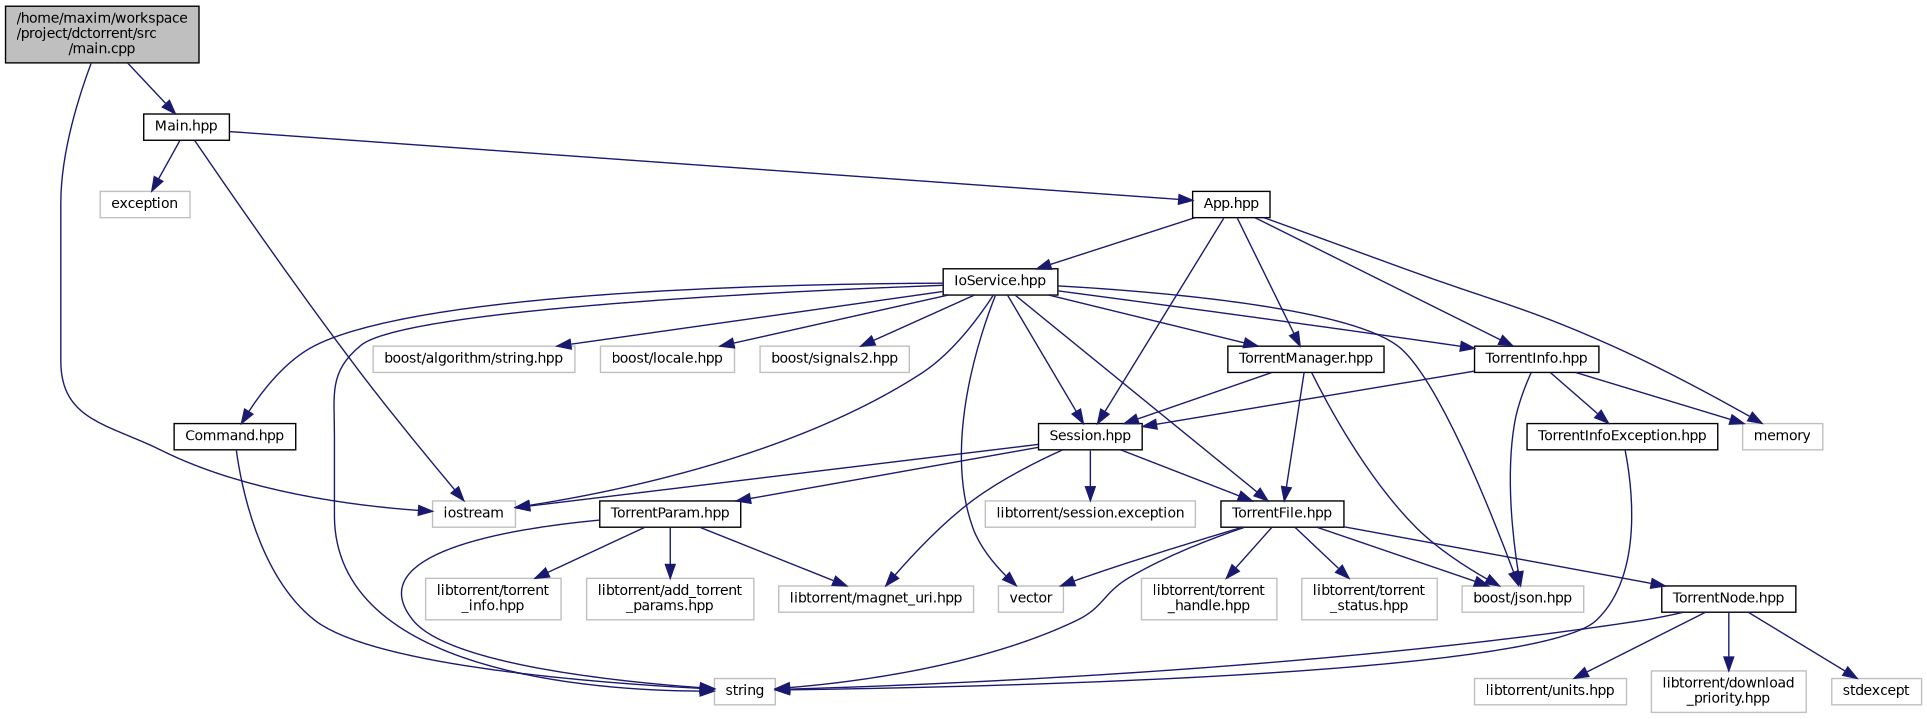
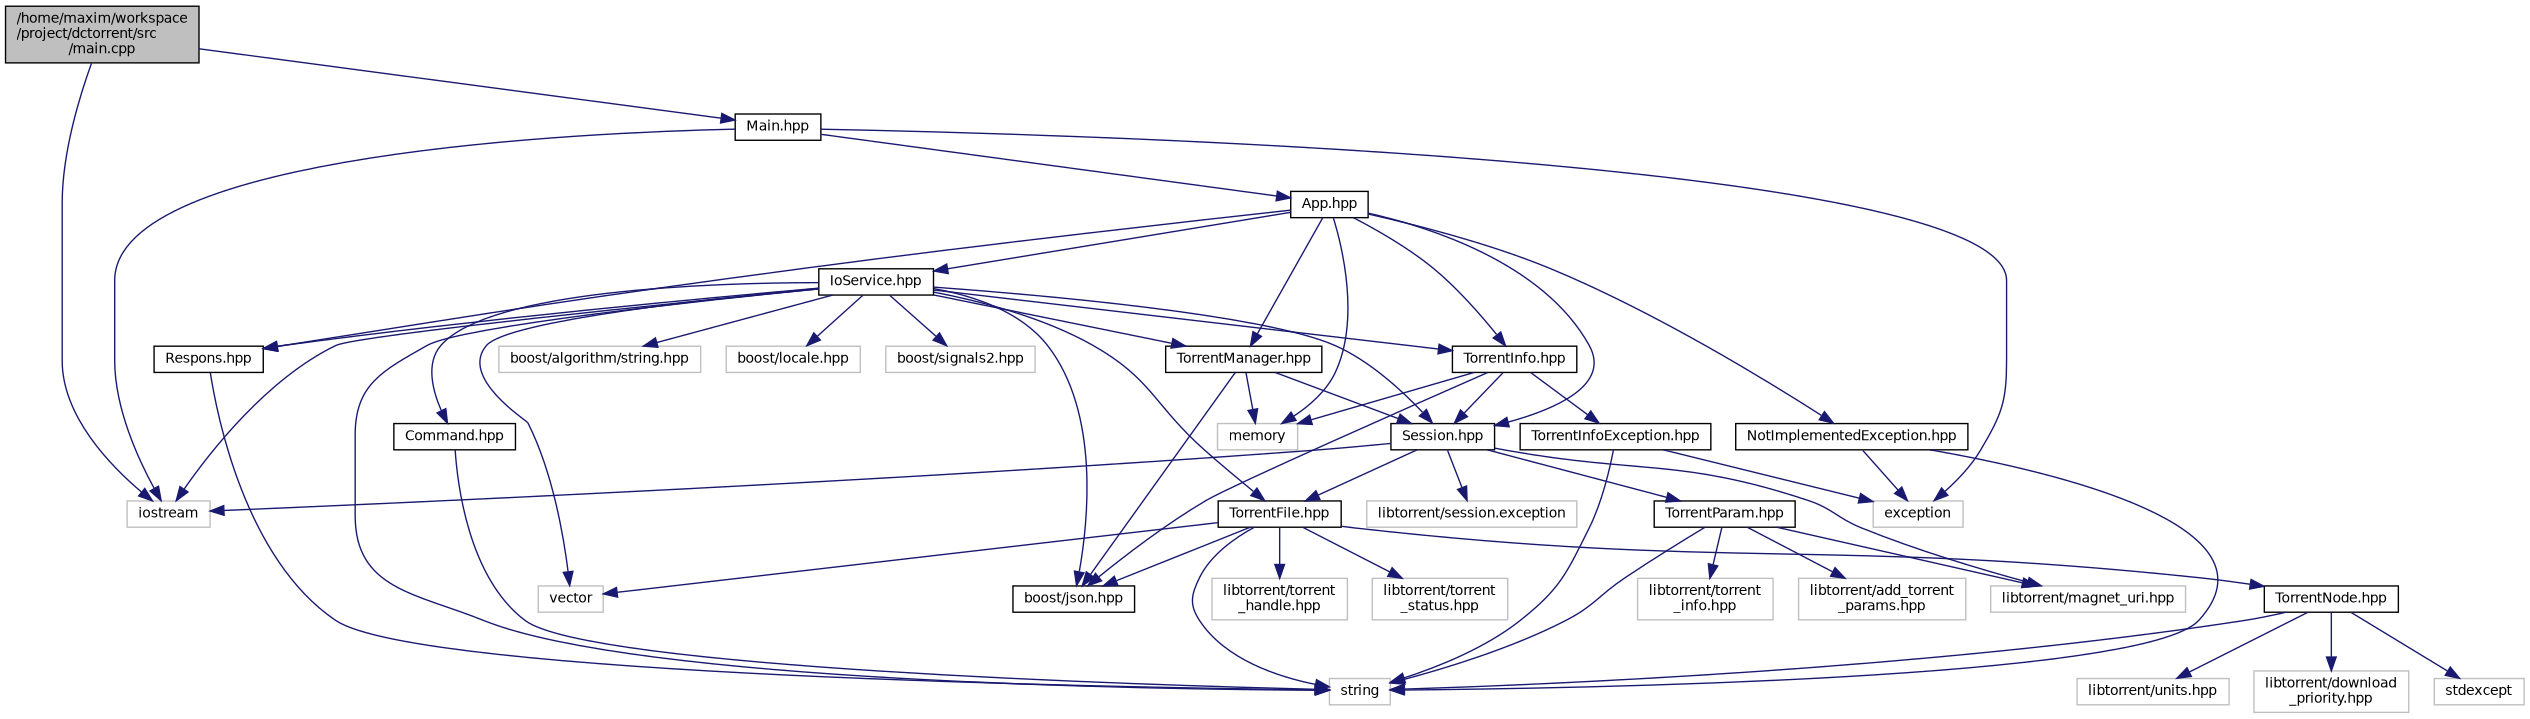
none -> (209, 359)
(1295, 430) -> (1249, 391)
none -> (1852, 437)
none -> (1761, 474)
(1523, 599) -> (1074, 599)
